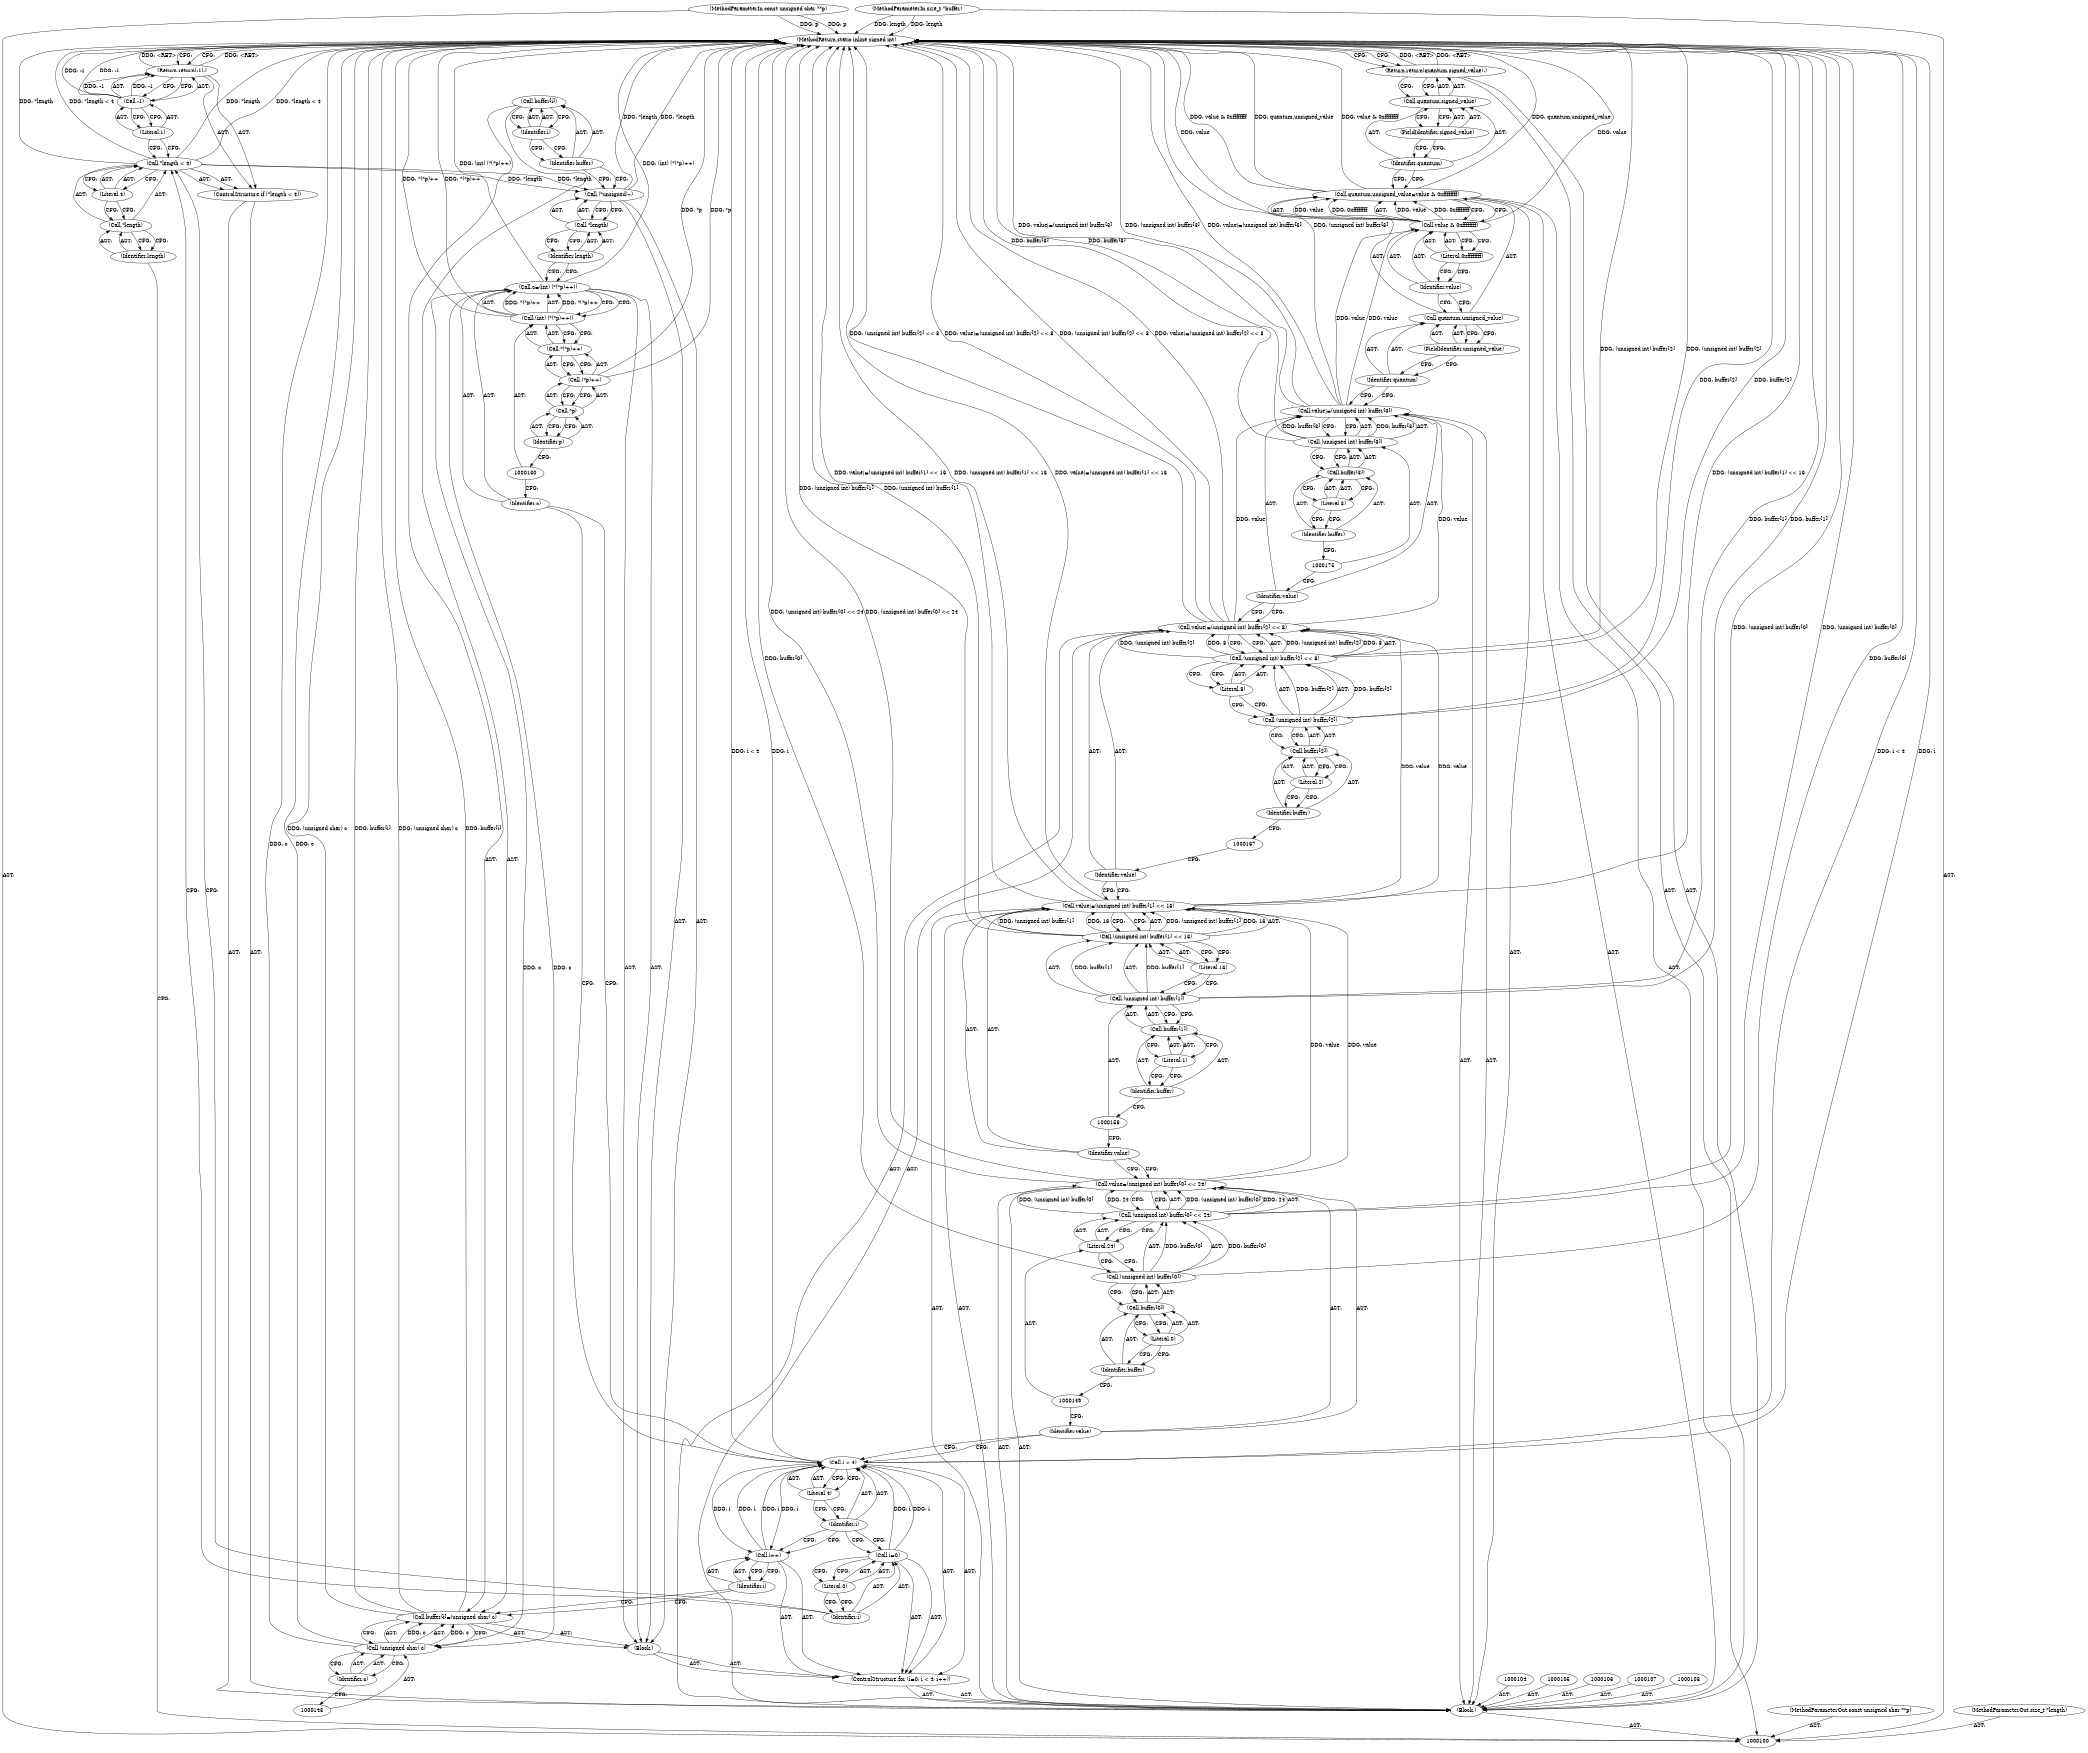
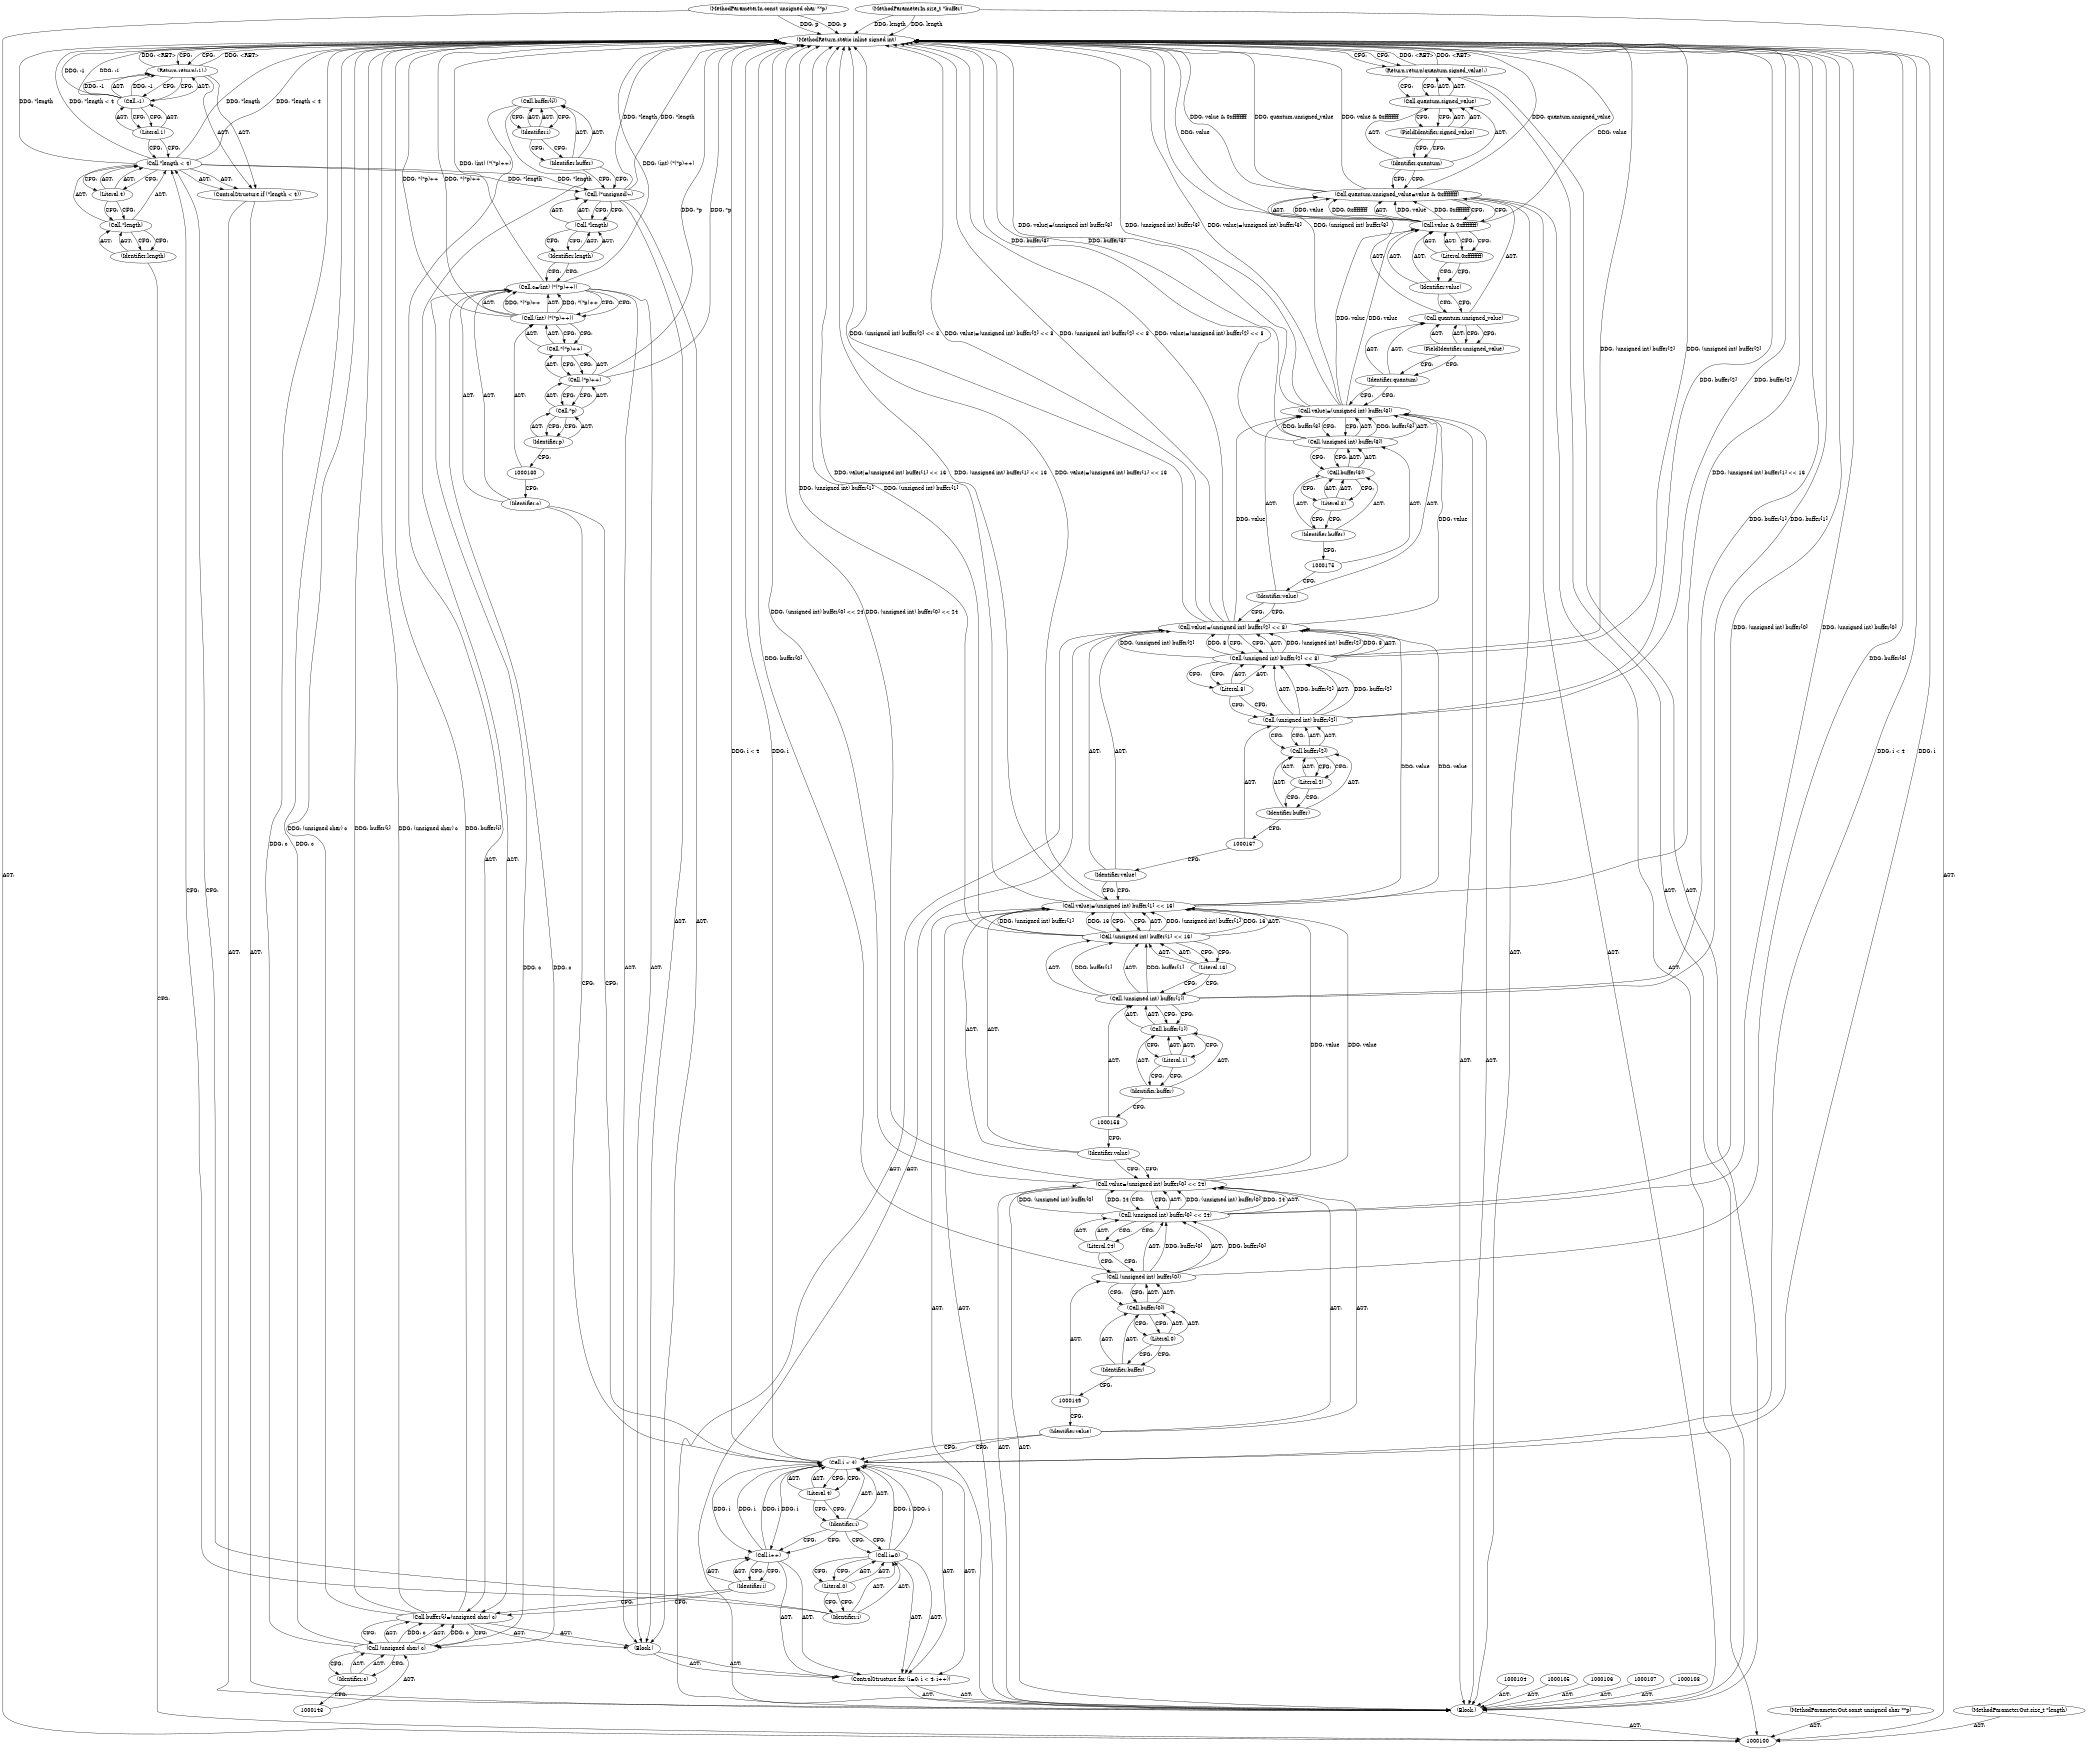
none -> (1244, 777)
(1025, 1314) -> (1070, 1331)
